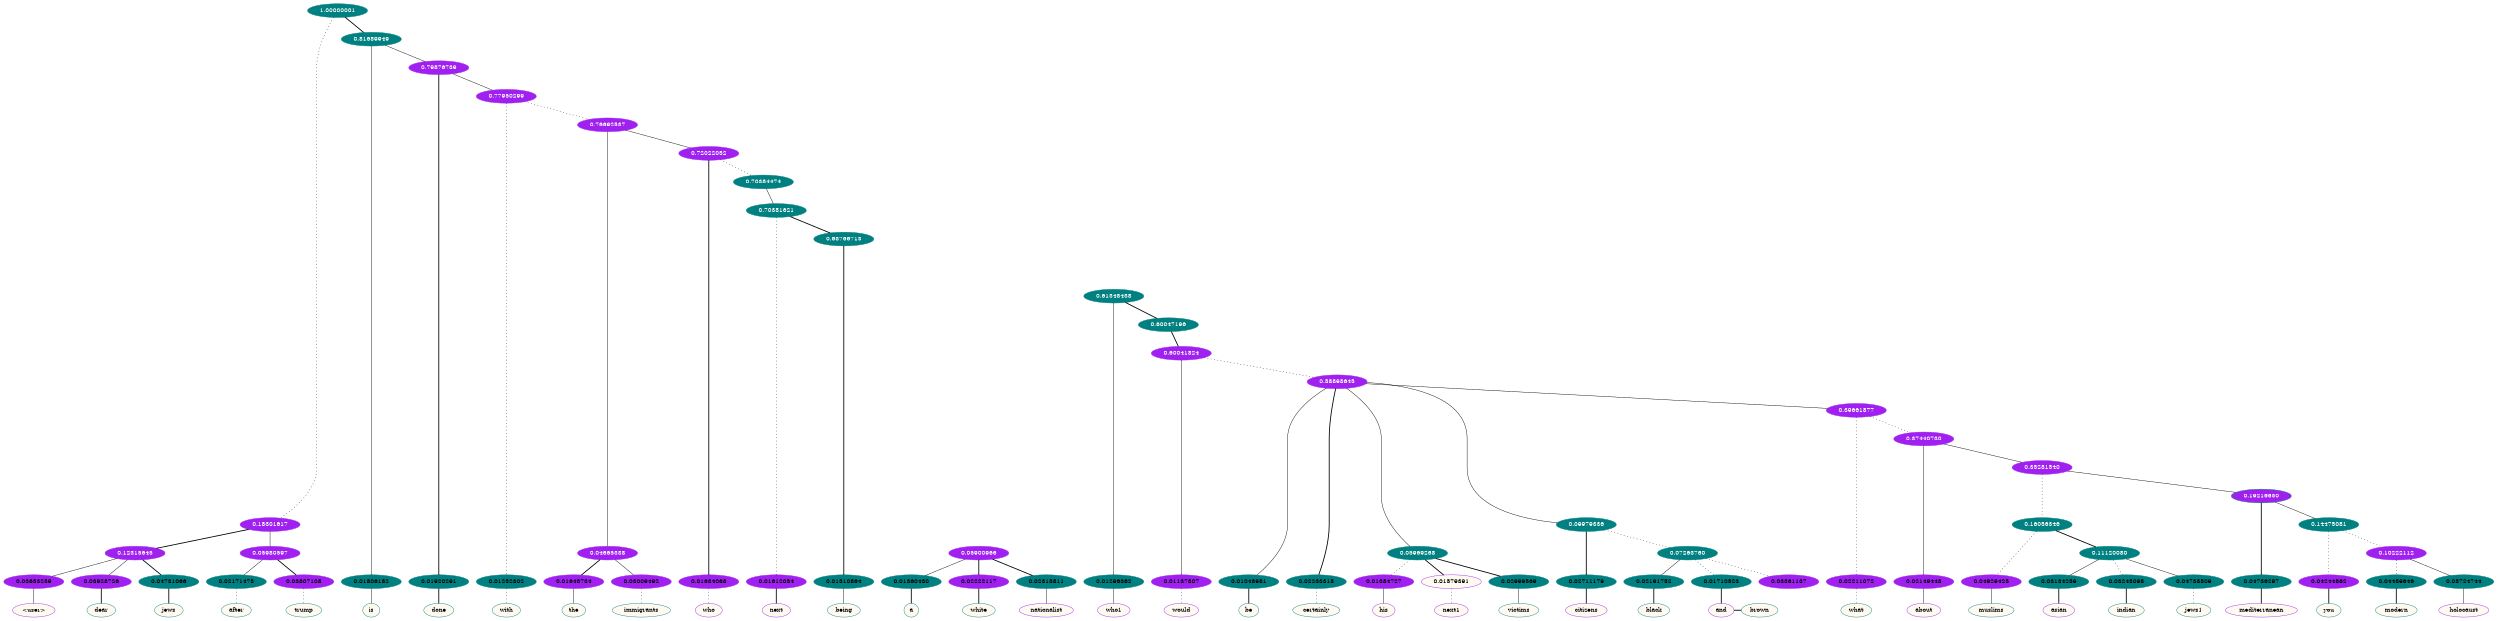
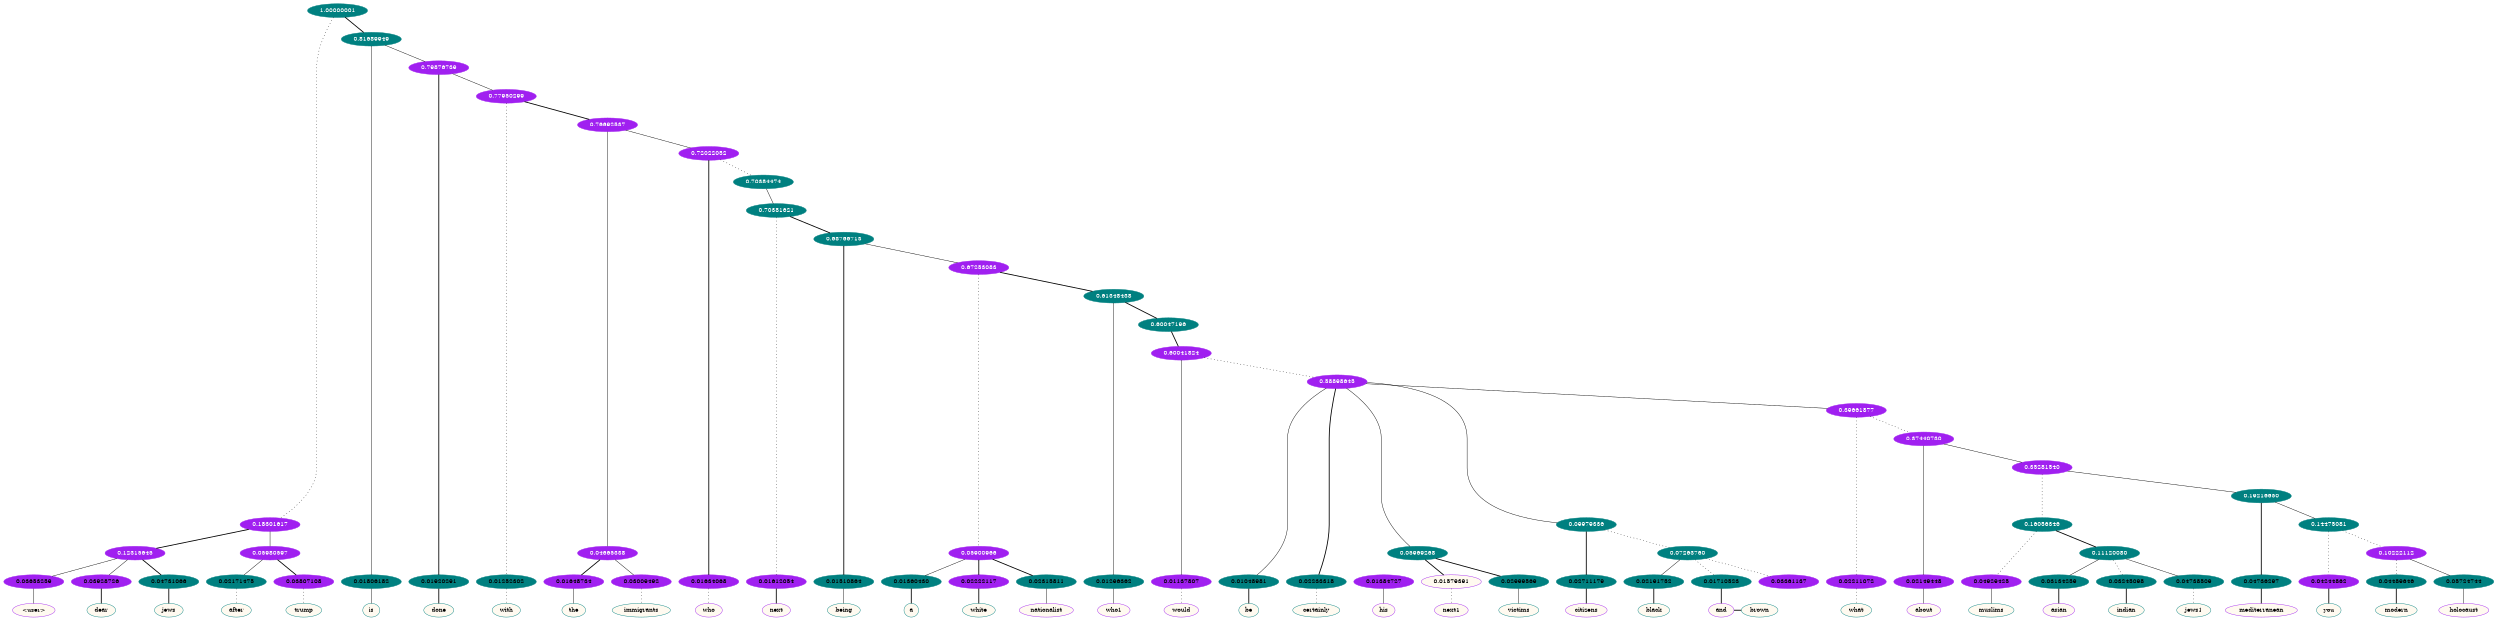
(557, 111) -> (557, 111)
none -> (979, 268)
(2261, 496) -> (2261, 496)
(1401, 567) -> none
